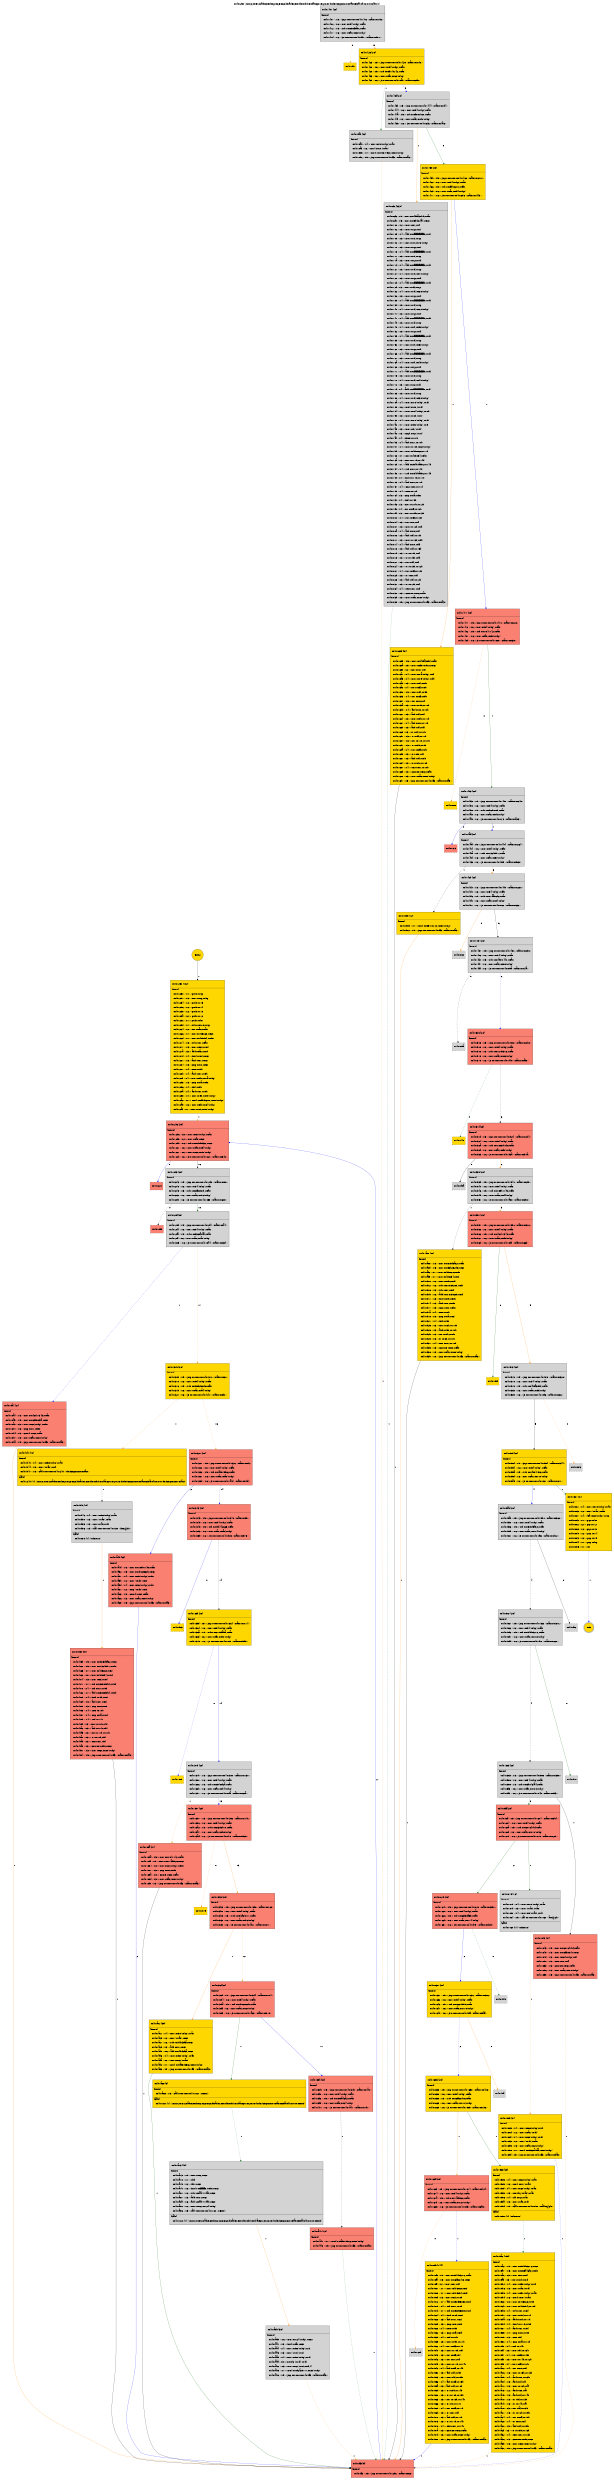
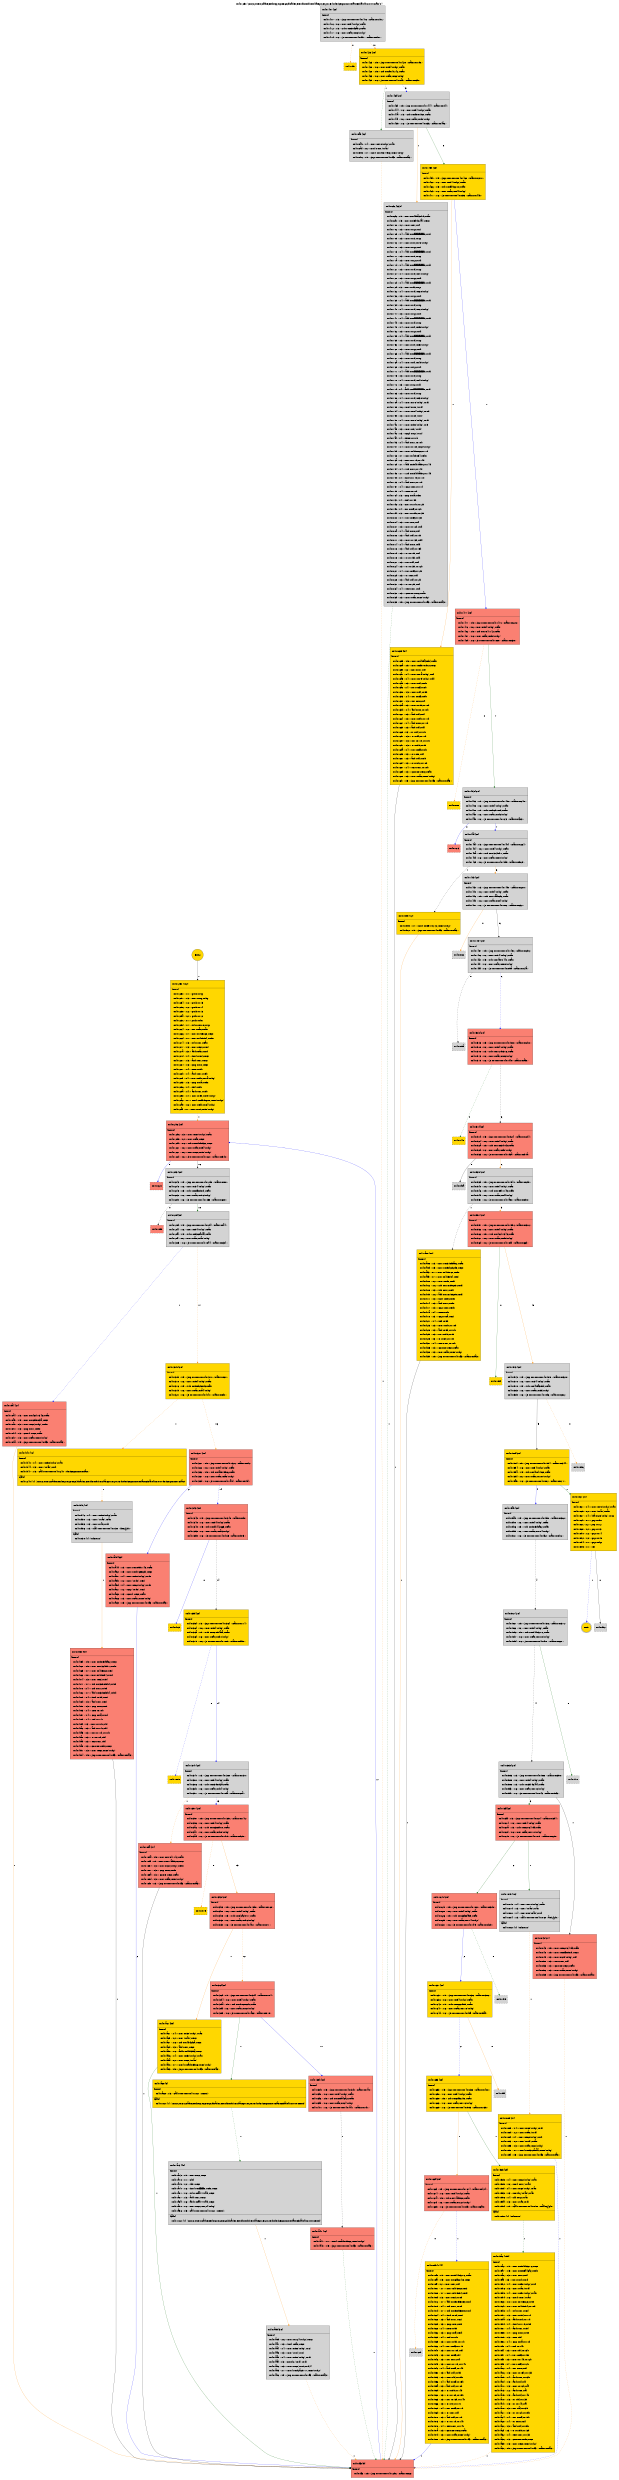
(102, 1493) -> (102, 1493)
(553, 1581) -> (598, 1586)
